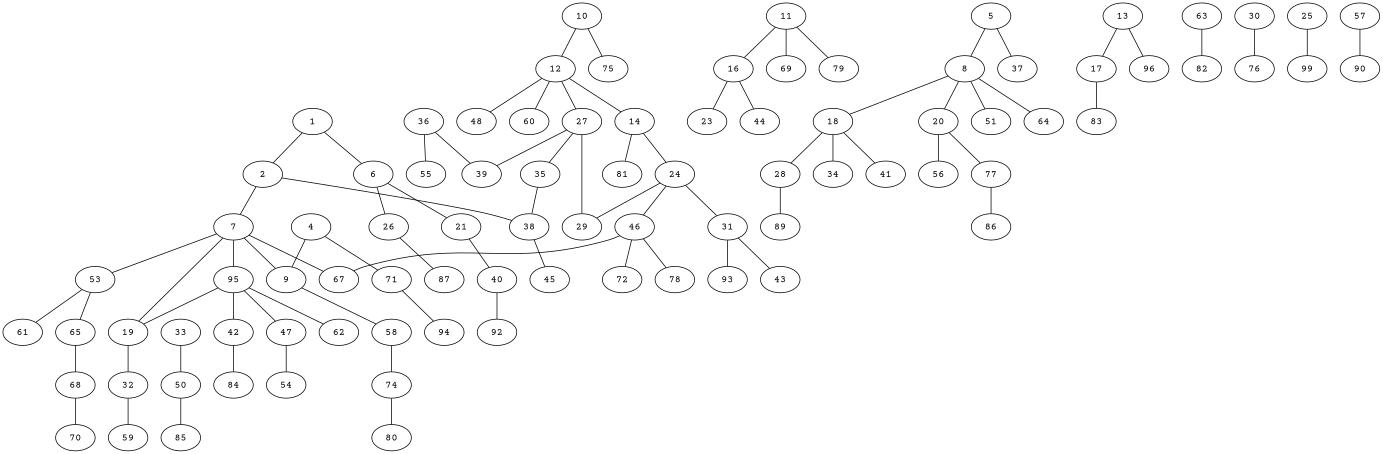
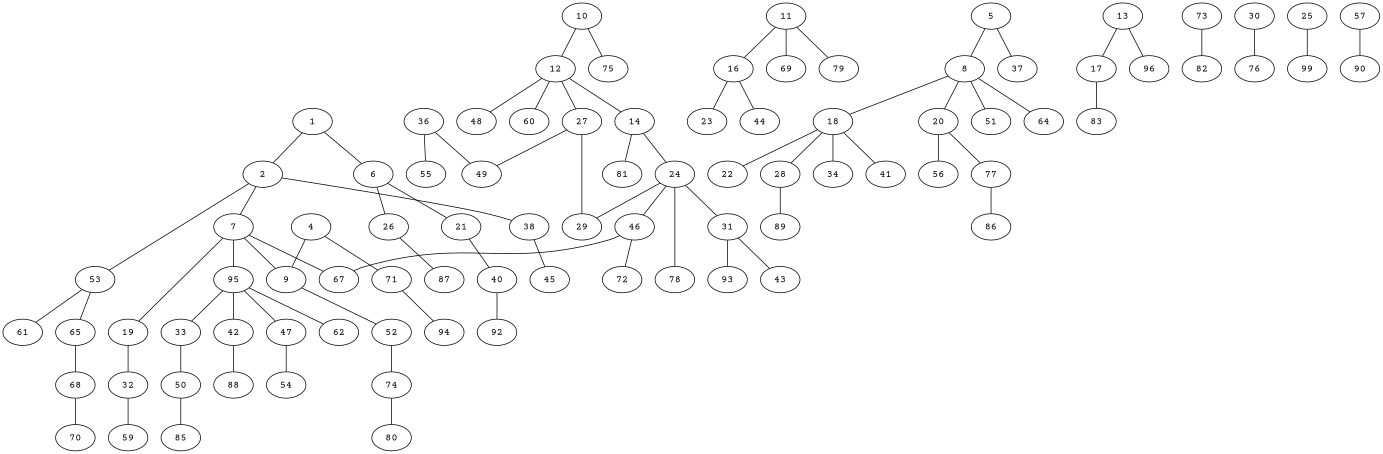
(1202, 16) -> (1202, 16)
(482, 174) -> (482, 174)
(540, 174) -> none
none -> (728, 174)
(164, 253) -> (179, 227)
(655, 253) -> (675, 227)
(181, 306) -> (207, 306)
(392, 332) -> (392, 332)
(233, 385) -> (233, 385)
